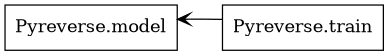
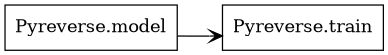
(206, 19) -> (194, 36)
